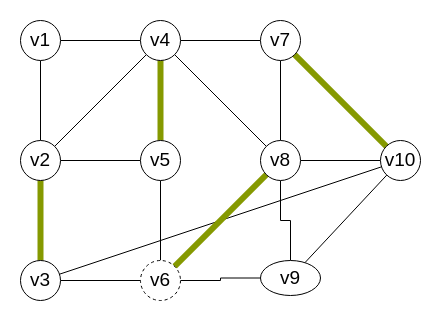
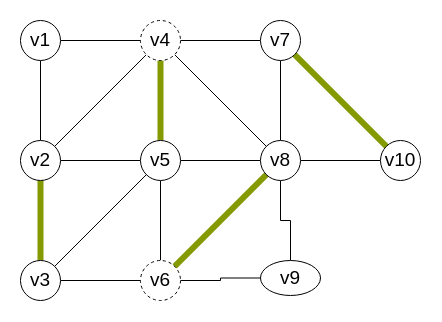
(161, 41) -> (161, 41)
none -> (221, 161)
(303, 193) -> (100, 221)
(346, 219) -> none
